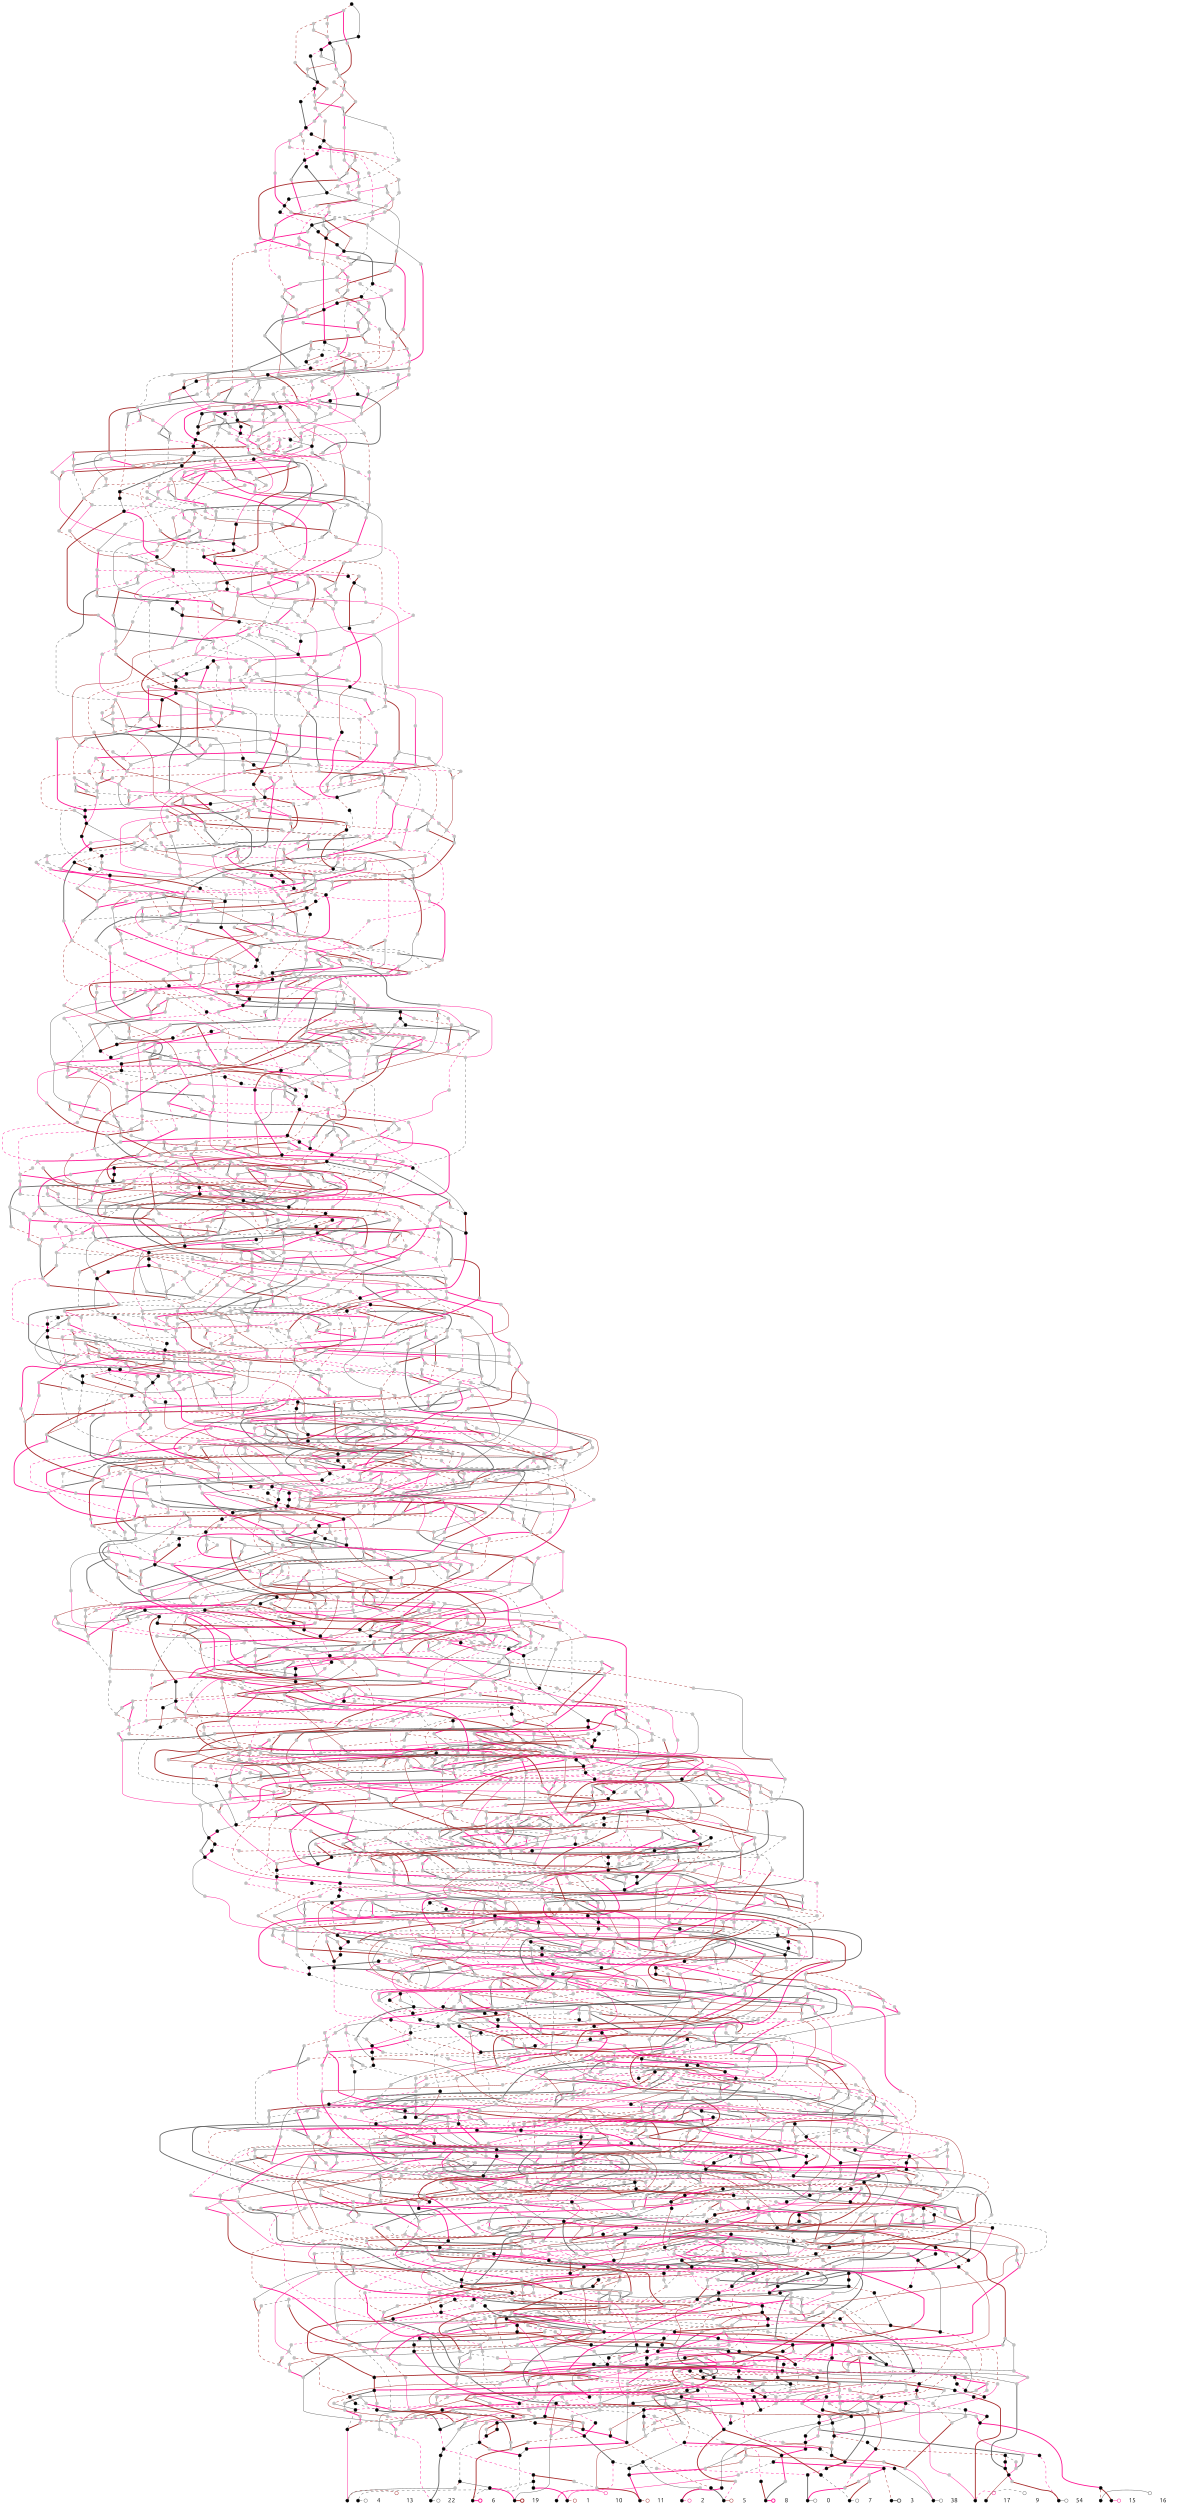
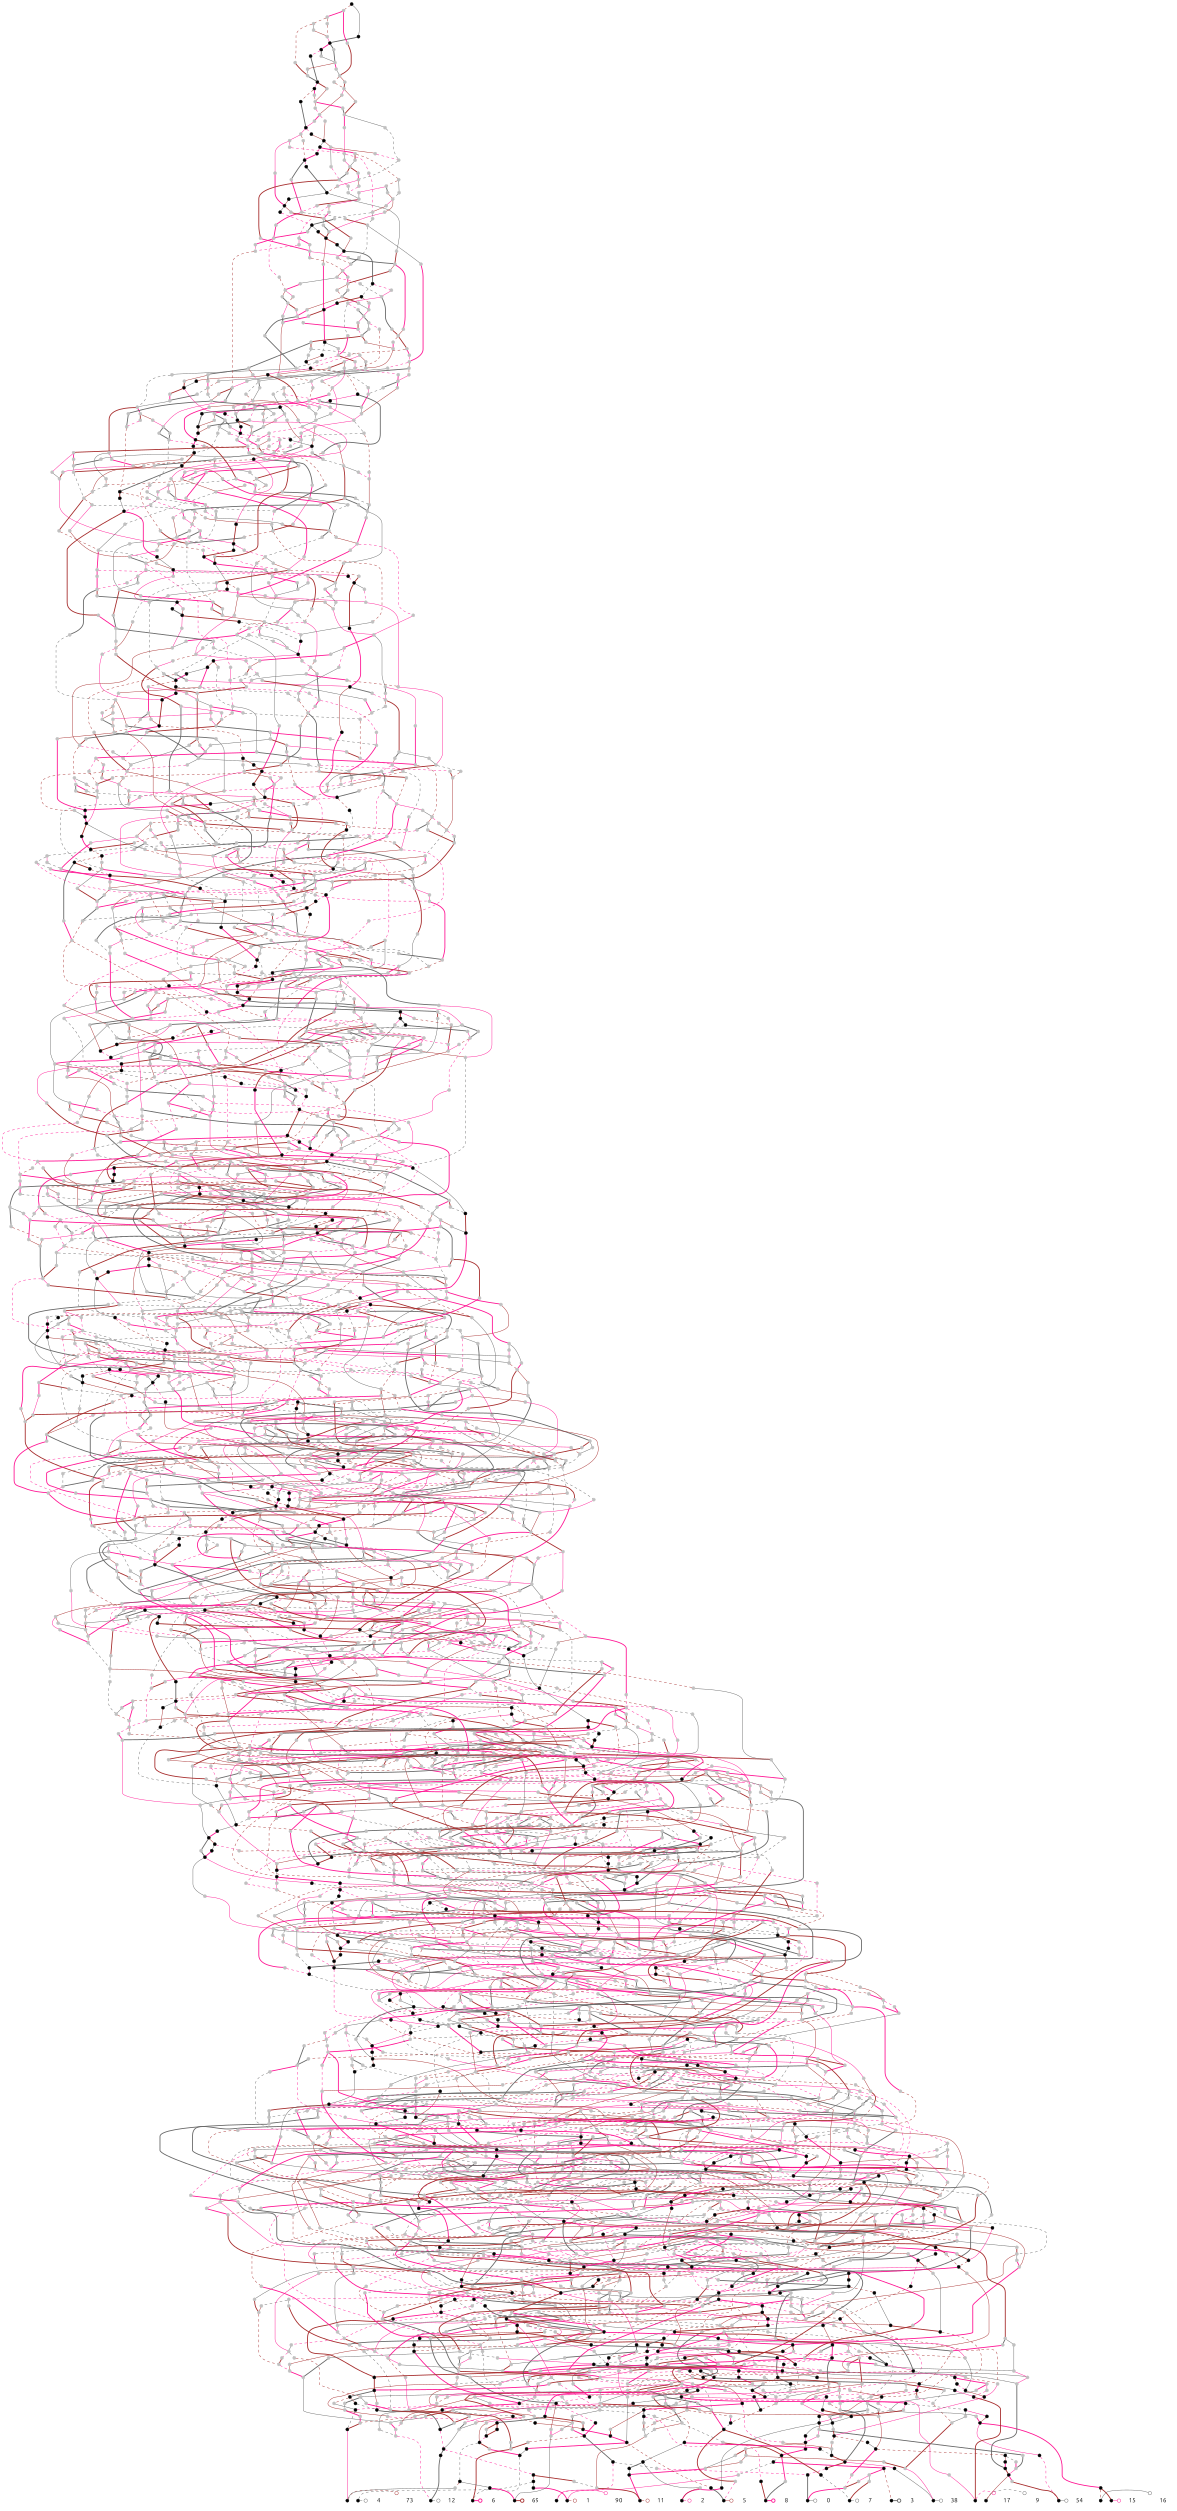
(410, 2501) -> (410, 2501)
(452, 2501) -> (452, 2501)
(536, 2501) -> (536, 2501)
(619, 2501) -> (619, 2501)
